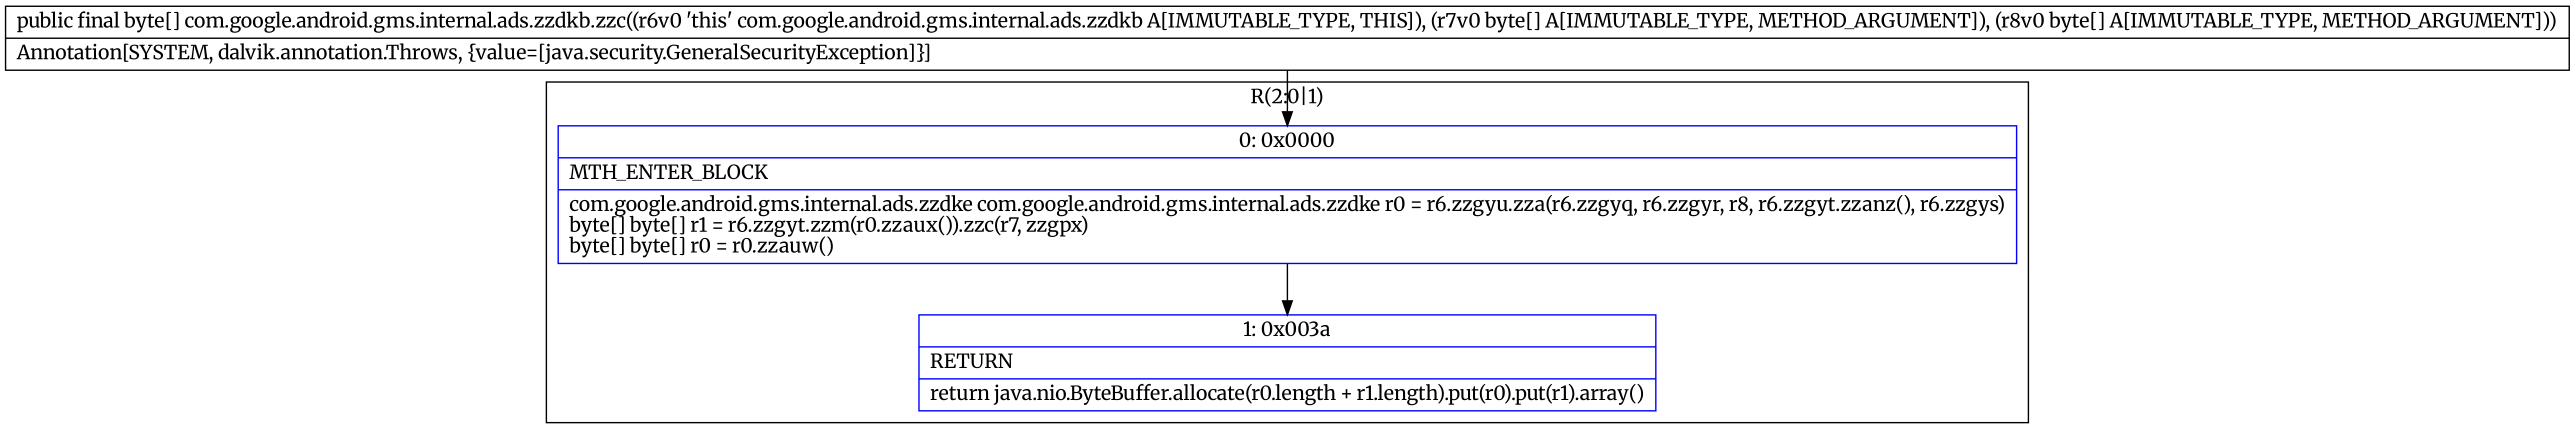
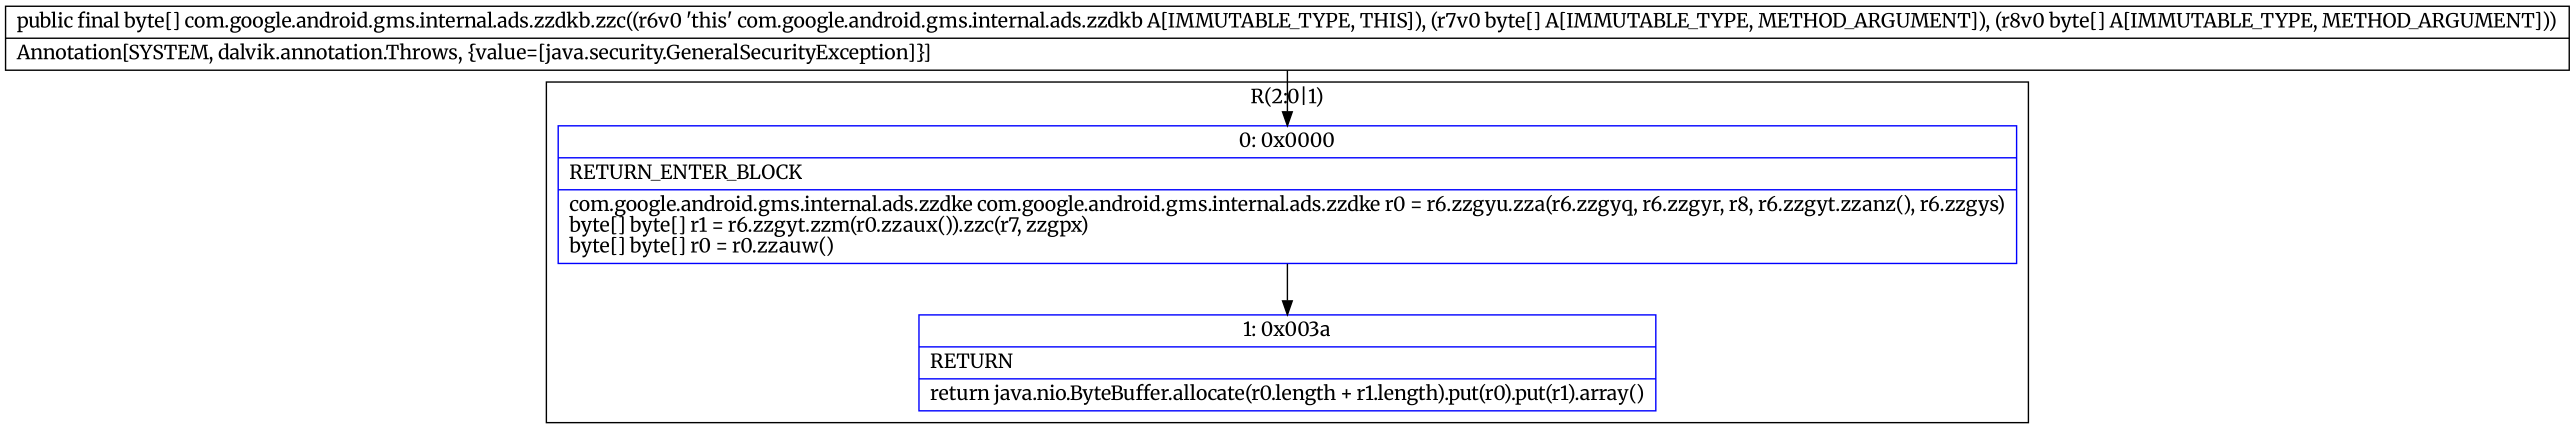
(669, 173) -> (686, 173)
